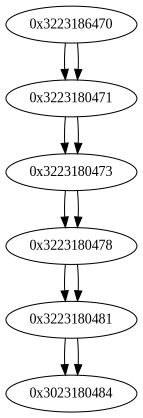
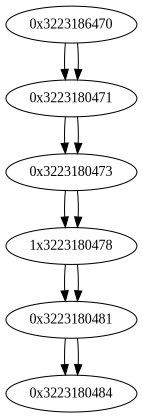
(71, 246) -> (71, 246)
(71, 394) -> (71, 394)
